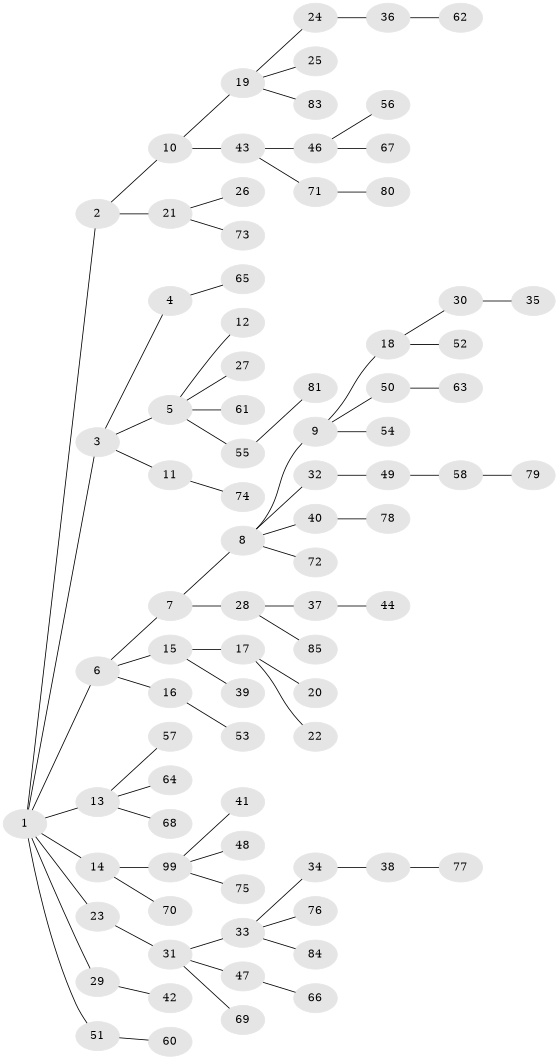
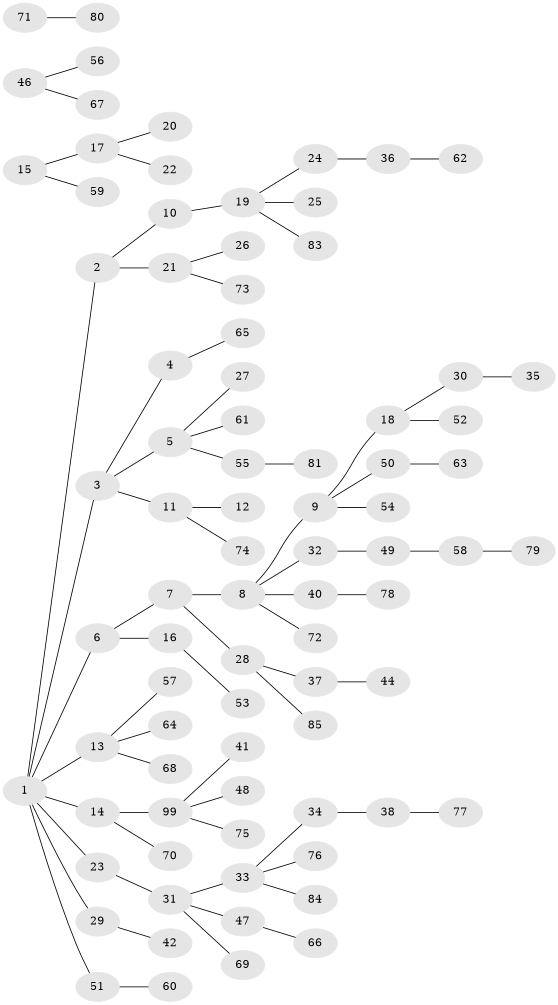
(243, 148) -> none
(204, 365) -> (207, 508)
(134, 660) -> none
(243, 693) -> (98, 192)
